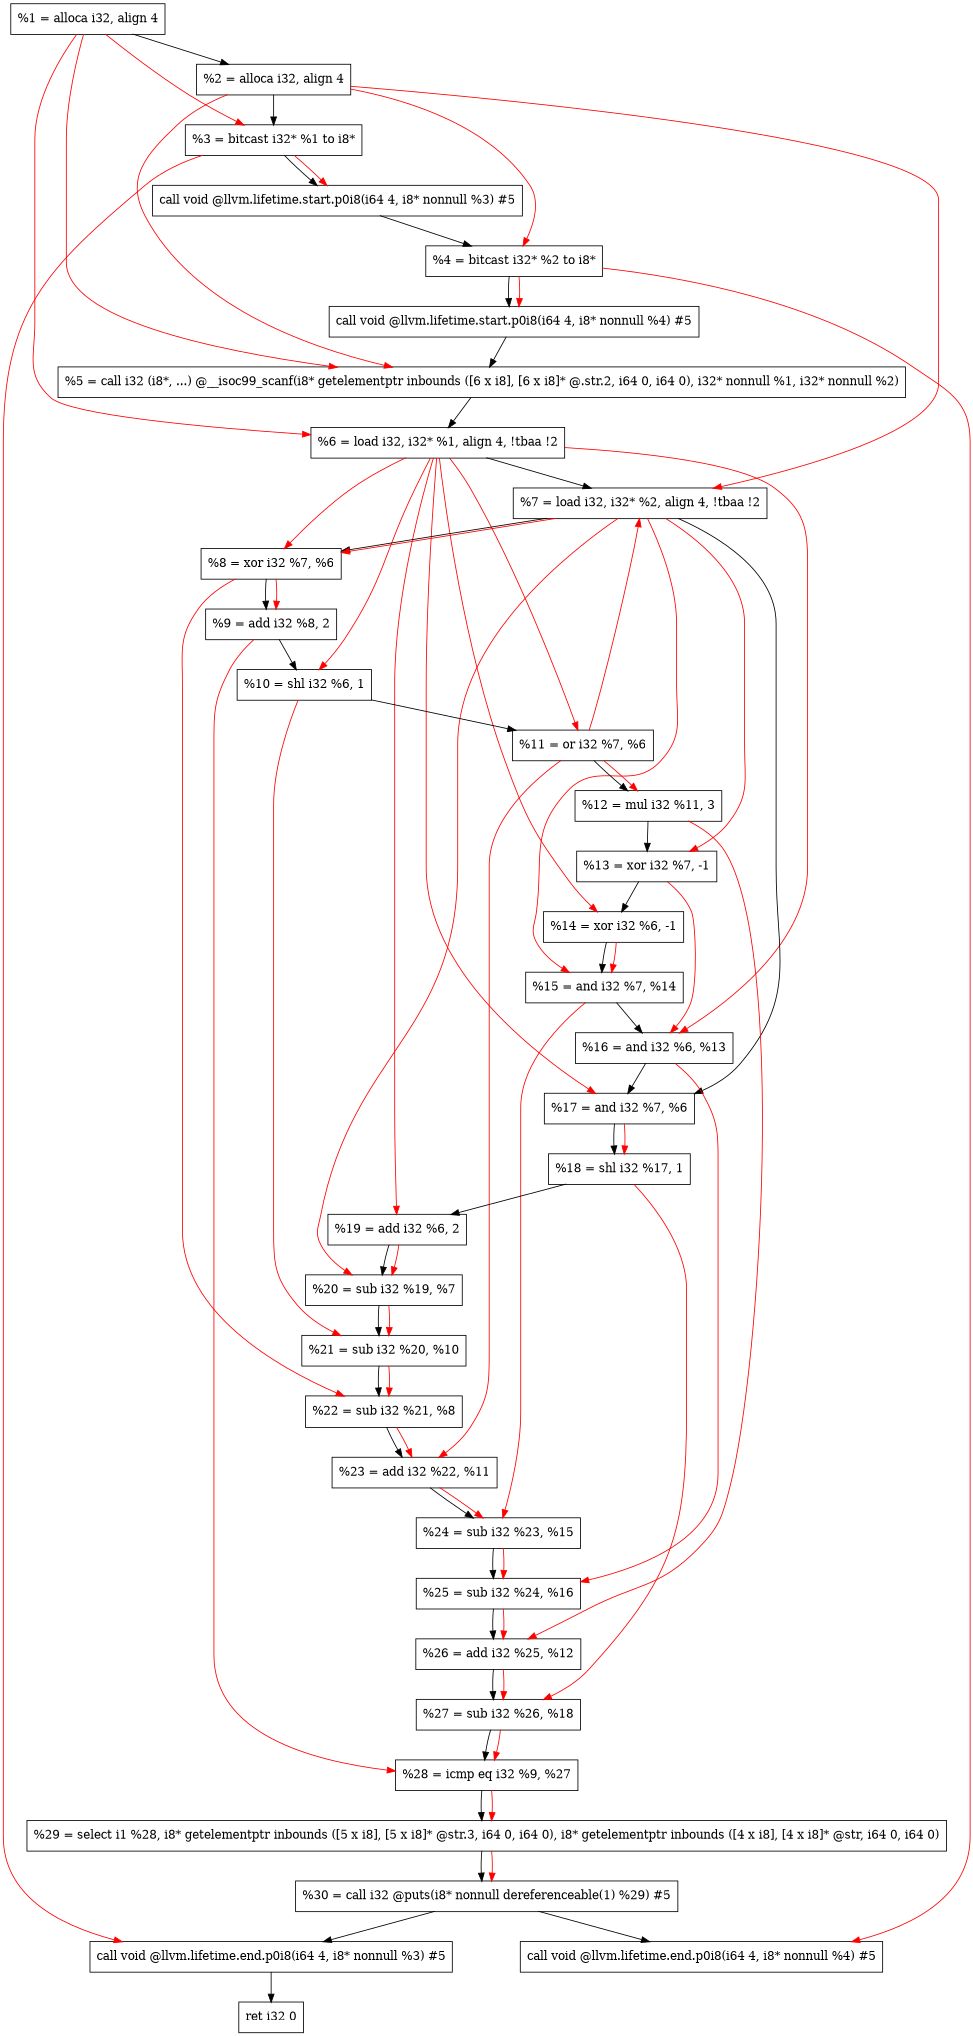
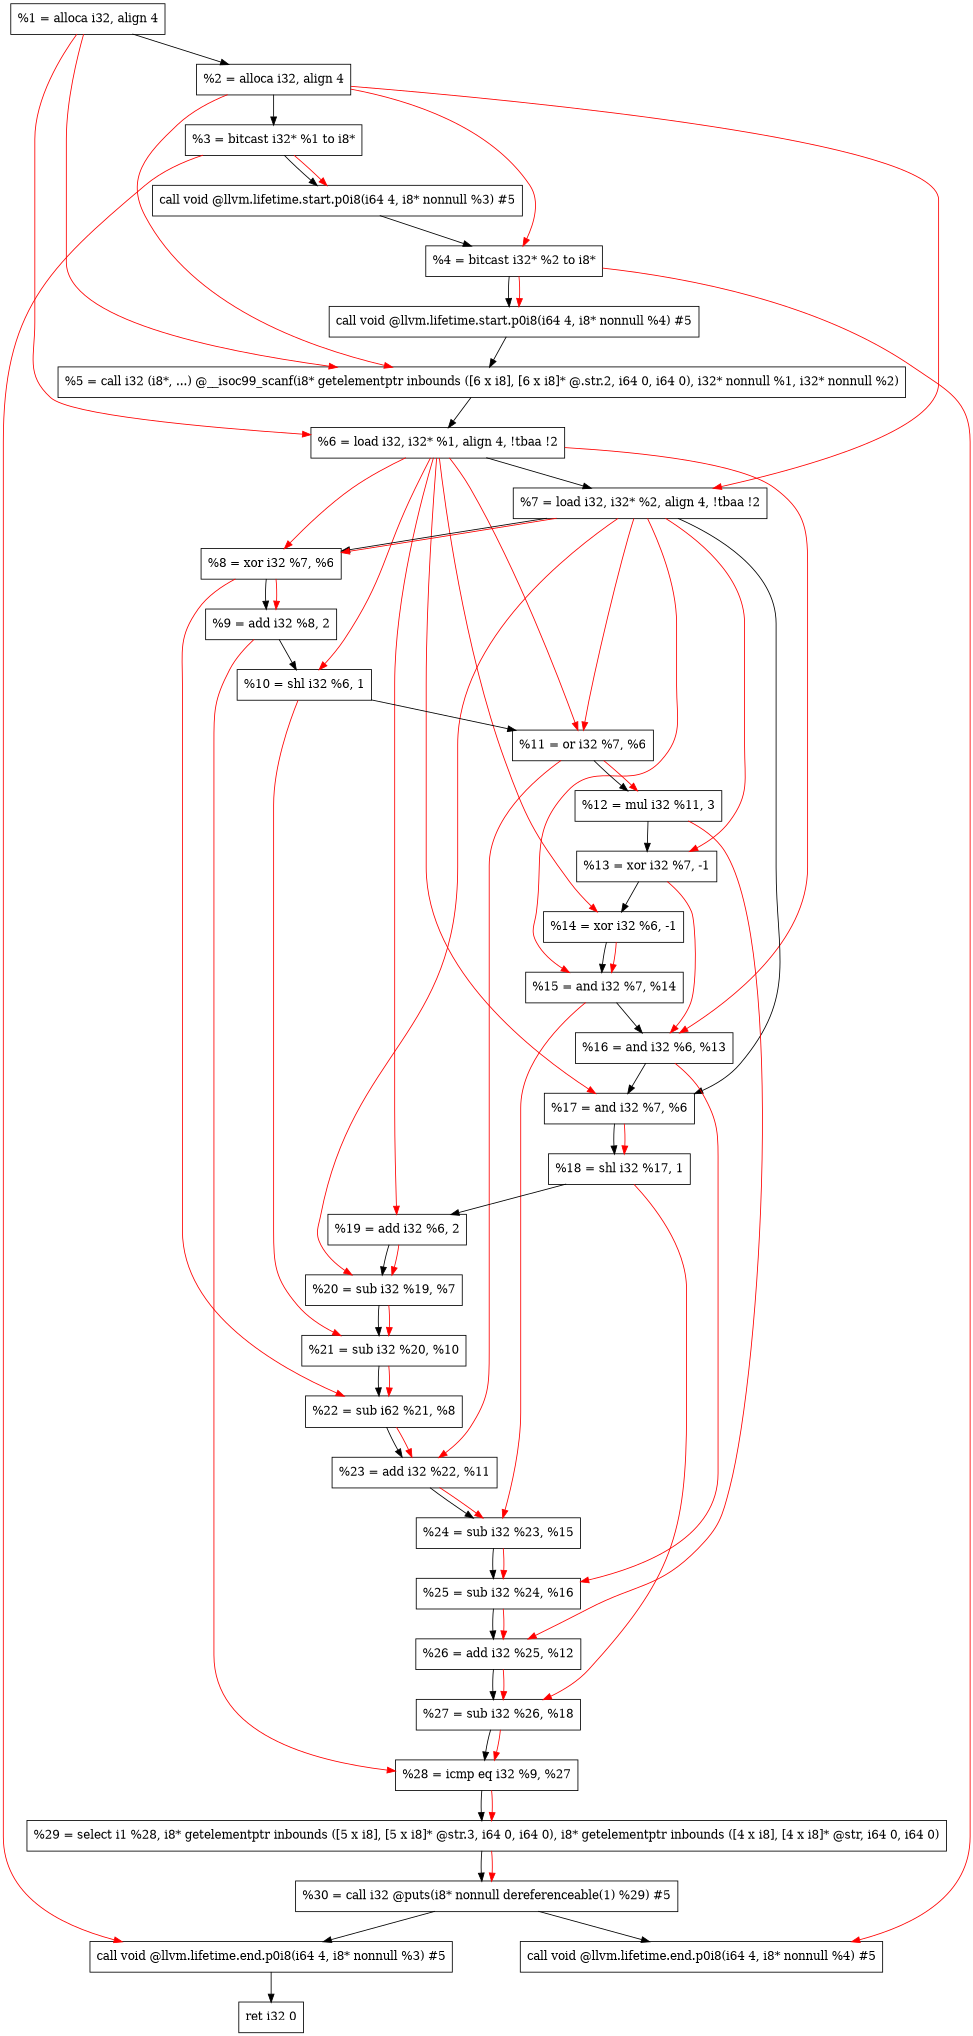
(168, 81) -> none
(616, 629) -> (607, 620)
(384, 1412) -> (384, 1412)
